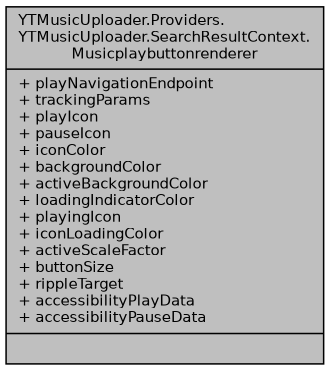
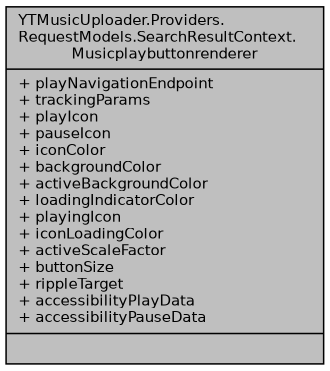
(165, 37) -> (158, 37)
